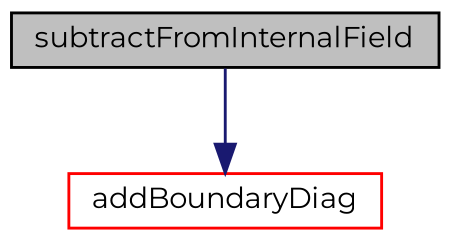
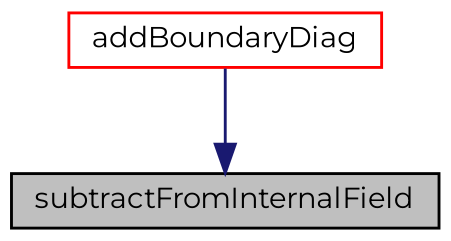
(225, 106) -> (225, 106)
